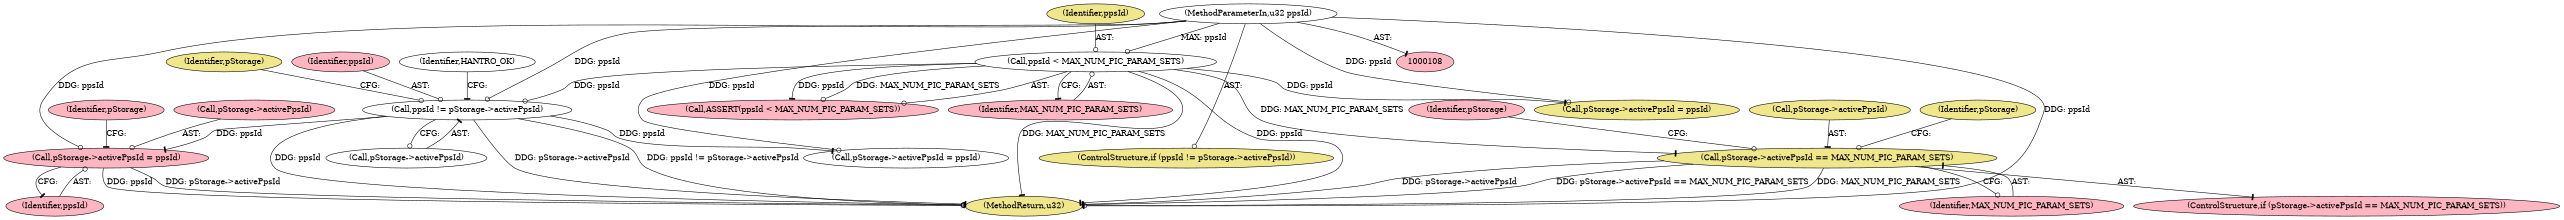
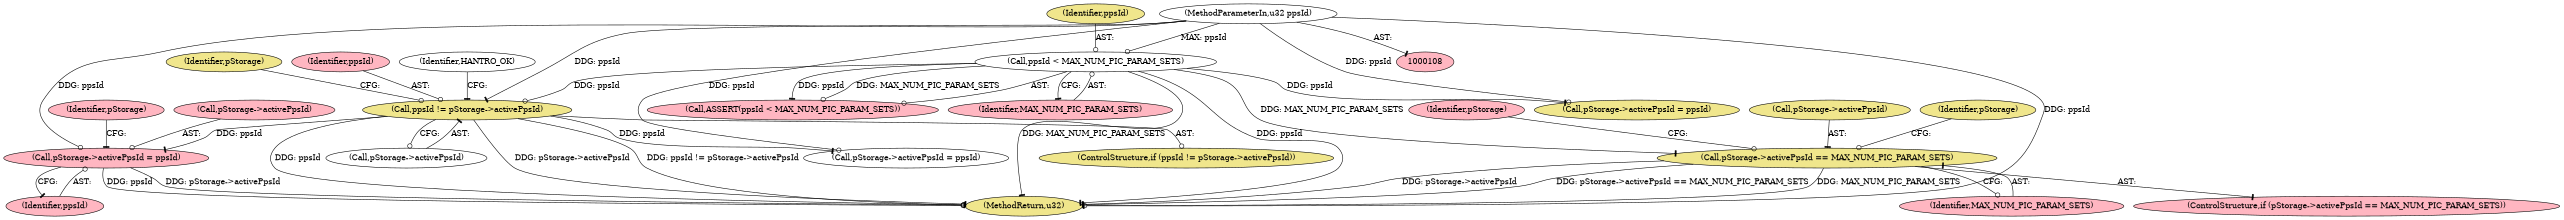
(687, 29) -> (687, 29)
(1223, 85) -> (870, 122)
(467, 110) -> (467, 110)
